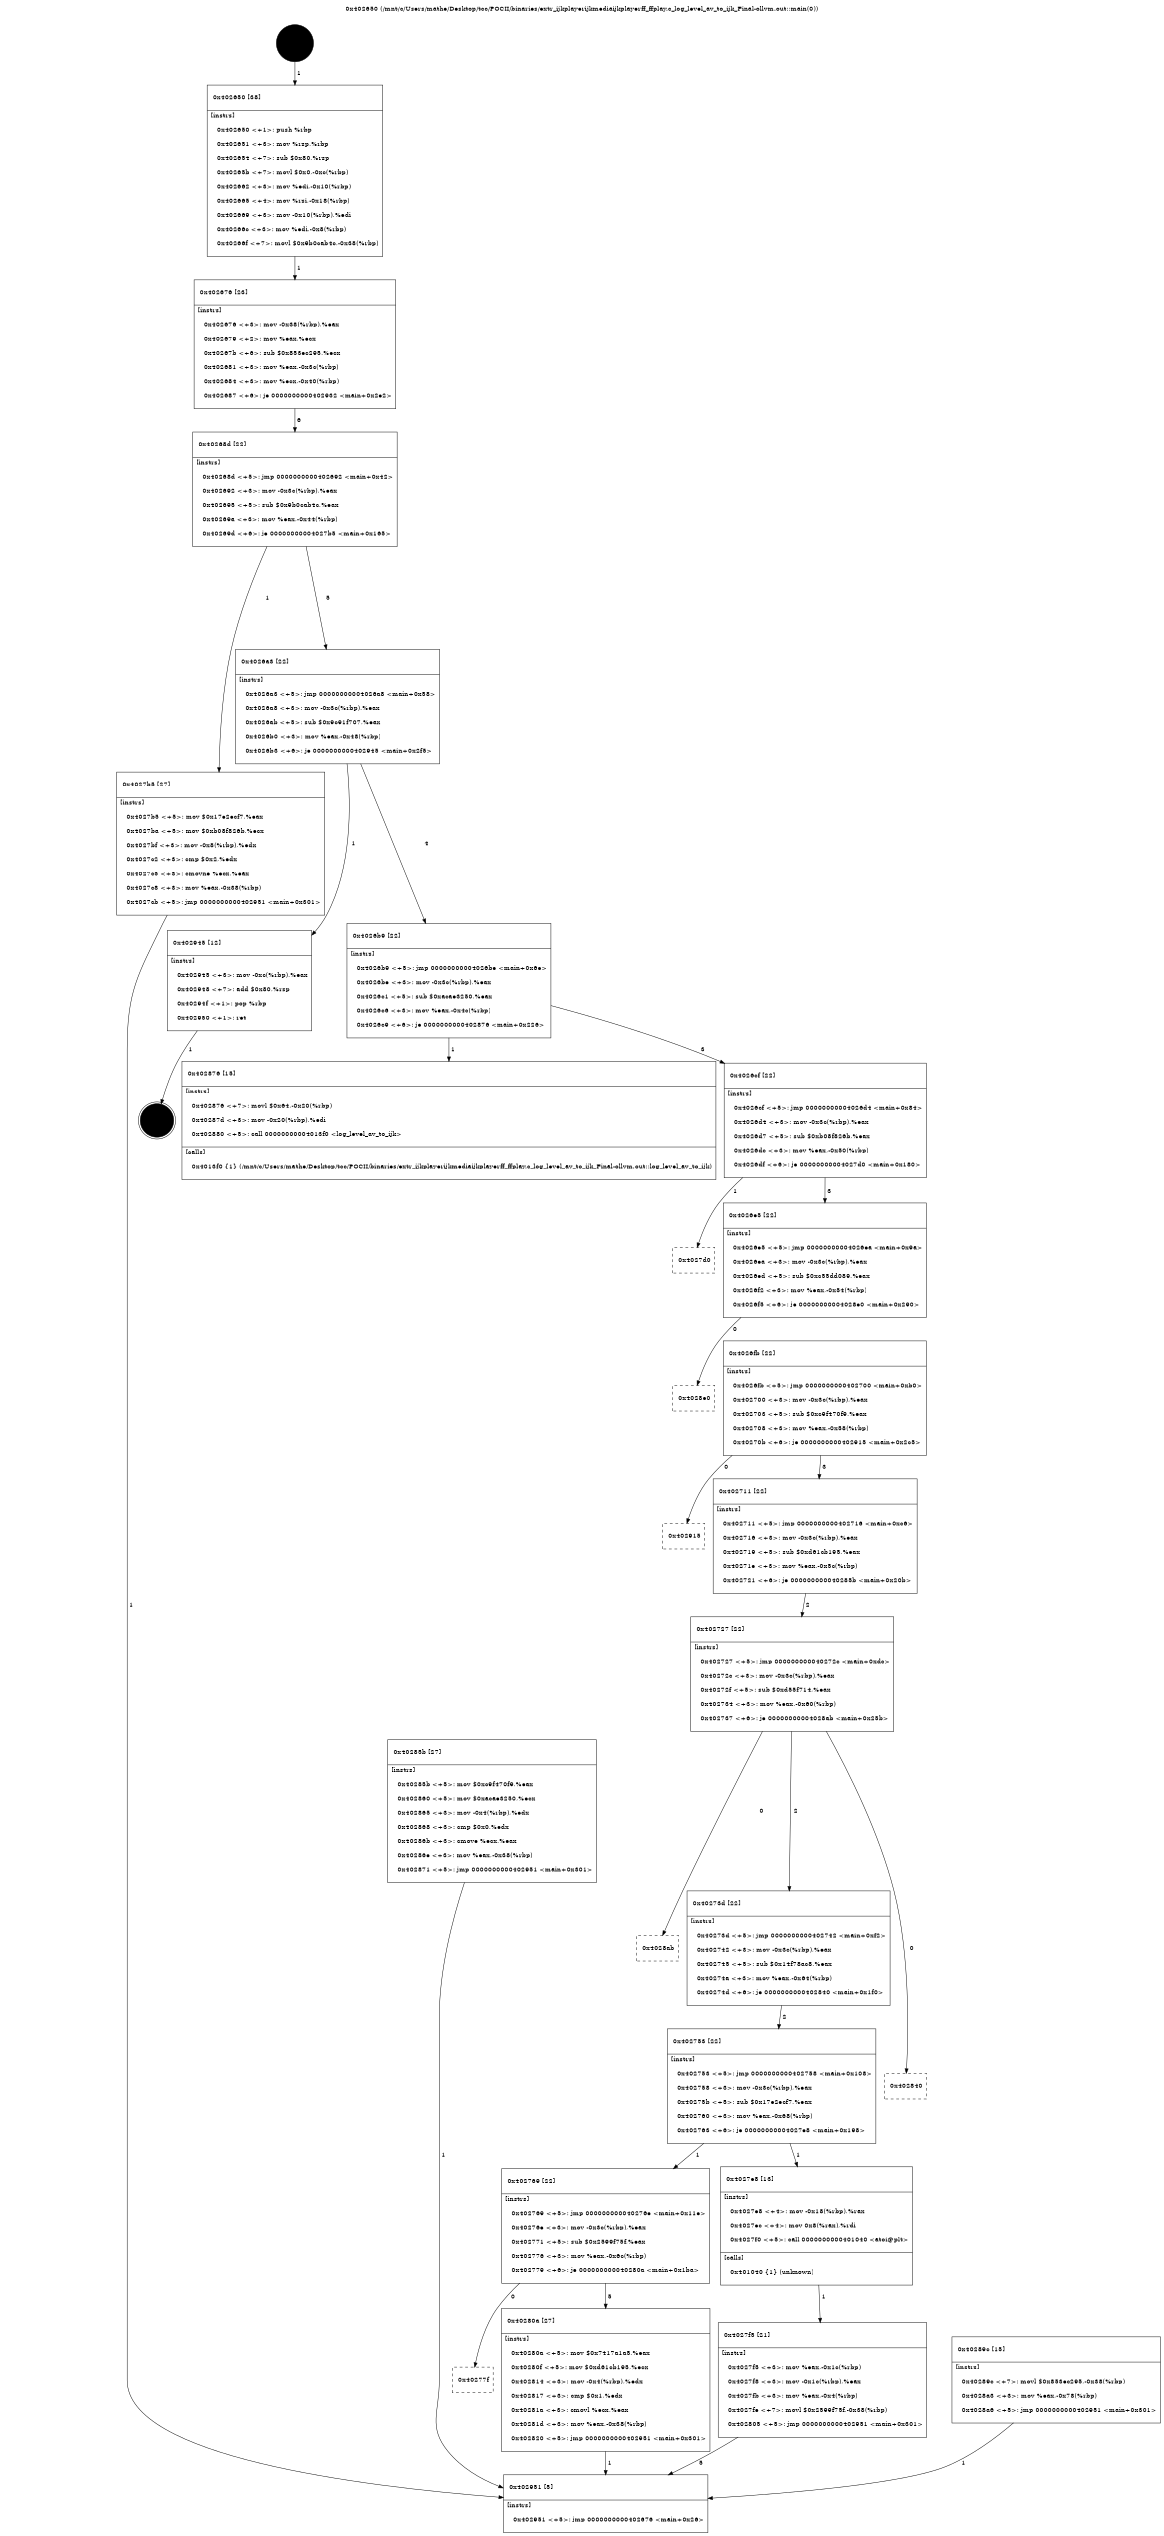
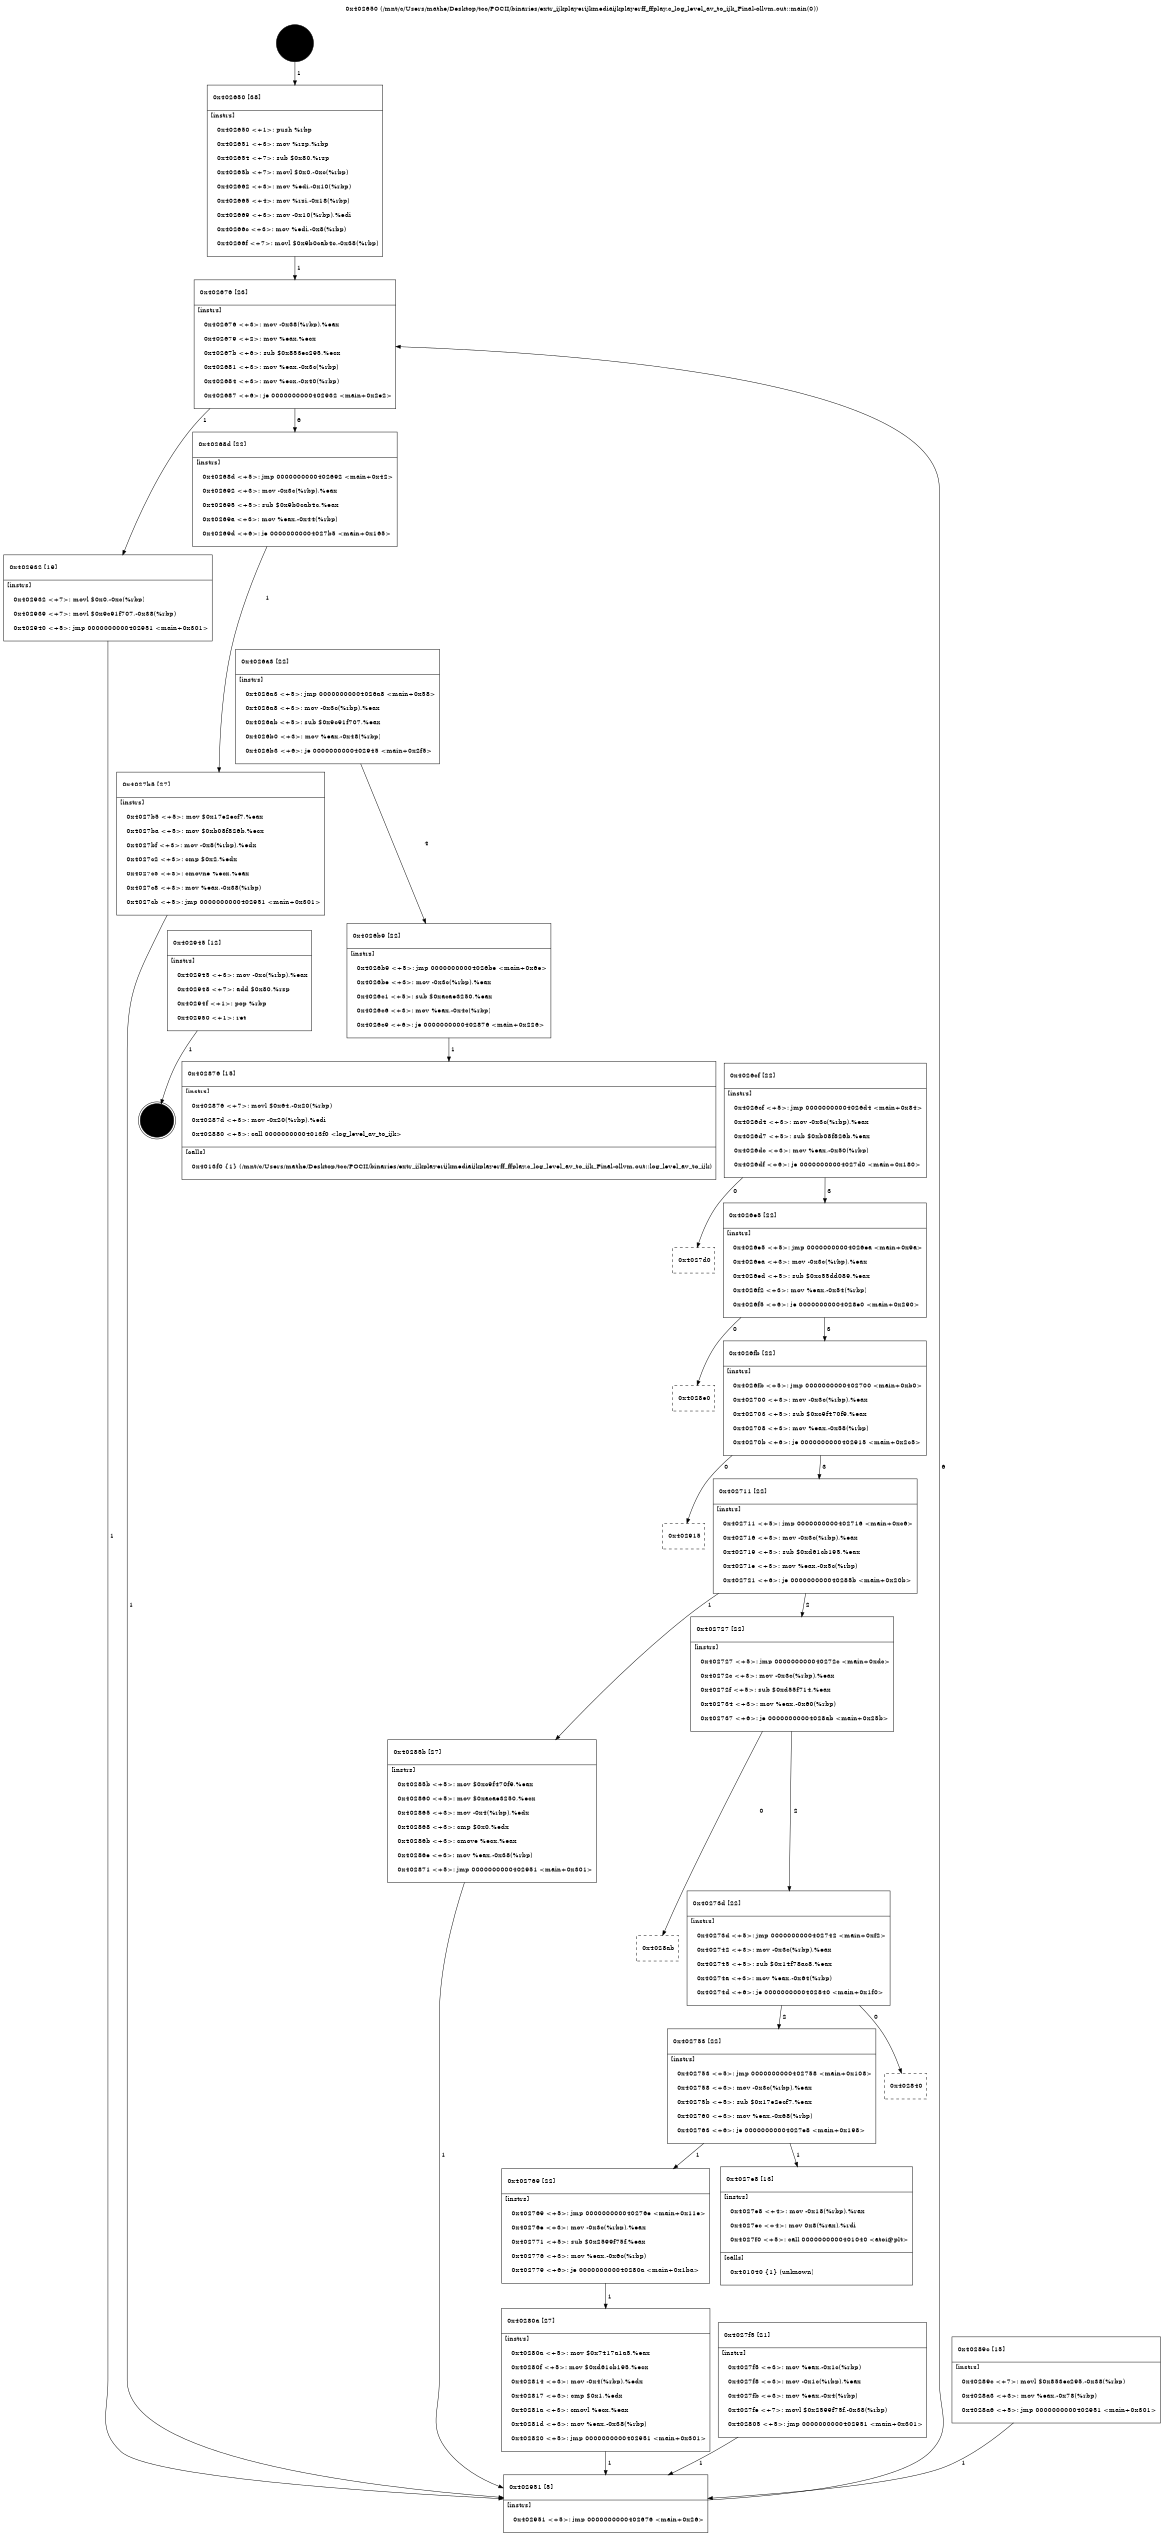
(316, 596) -> none
none -> (108, 598)
(346, 851) -> none
(637, 1031) -> none
(734, 1191) -> (734, 1191)
none -> (939, 1297)
none -> (825, 1327)
none -> (635, 1661)
(895, 1893) -> (884, 2035)
(609, 2297) -> (609, 2297)
(819, 2302) -> none
(473, 2380) -> none
(700, 2463) -> (700, 2463)
